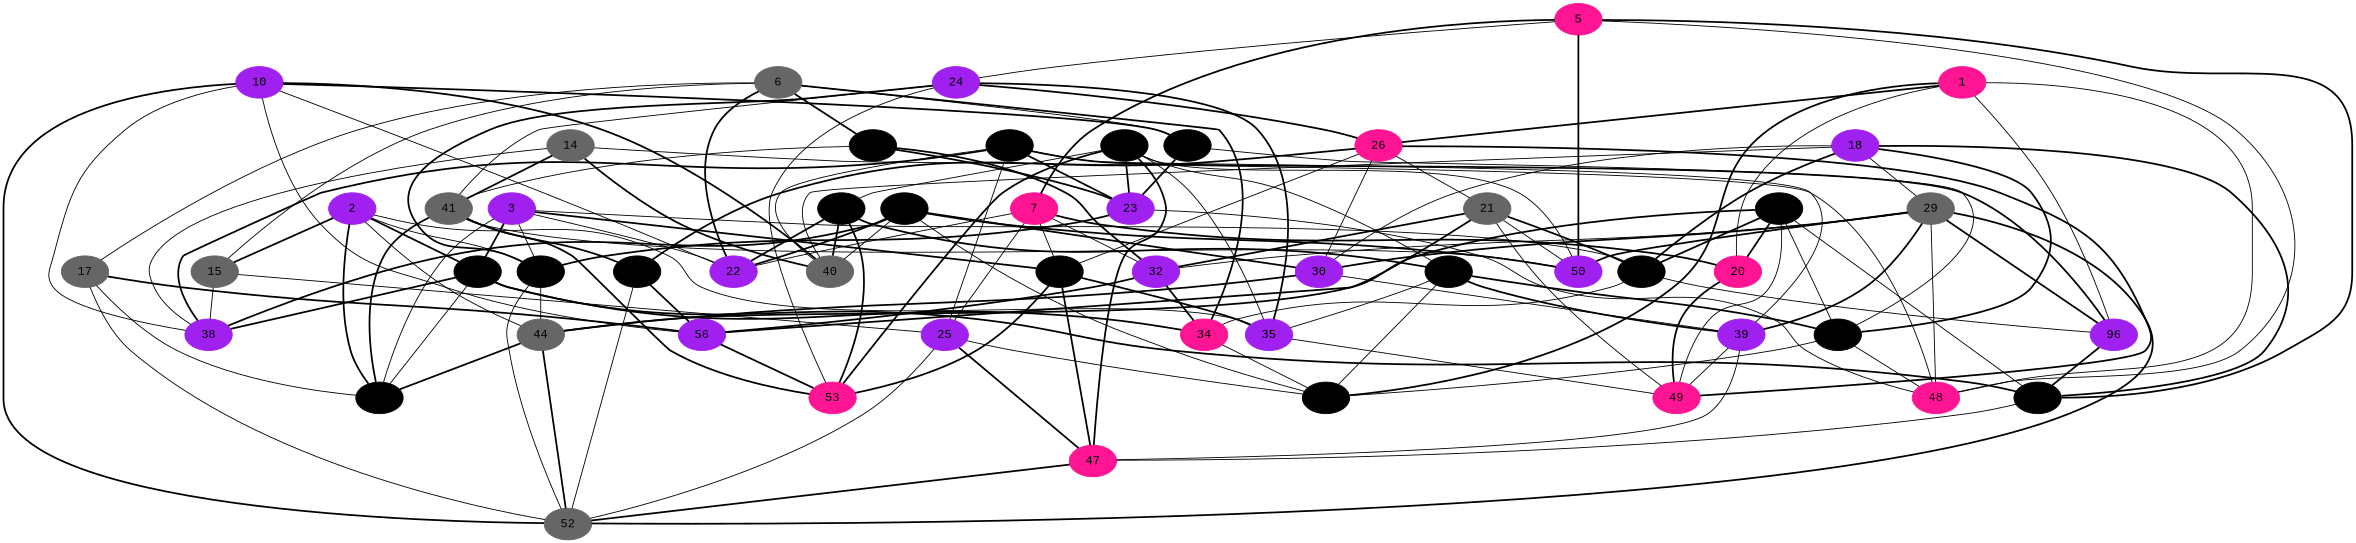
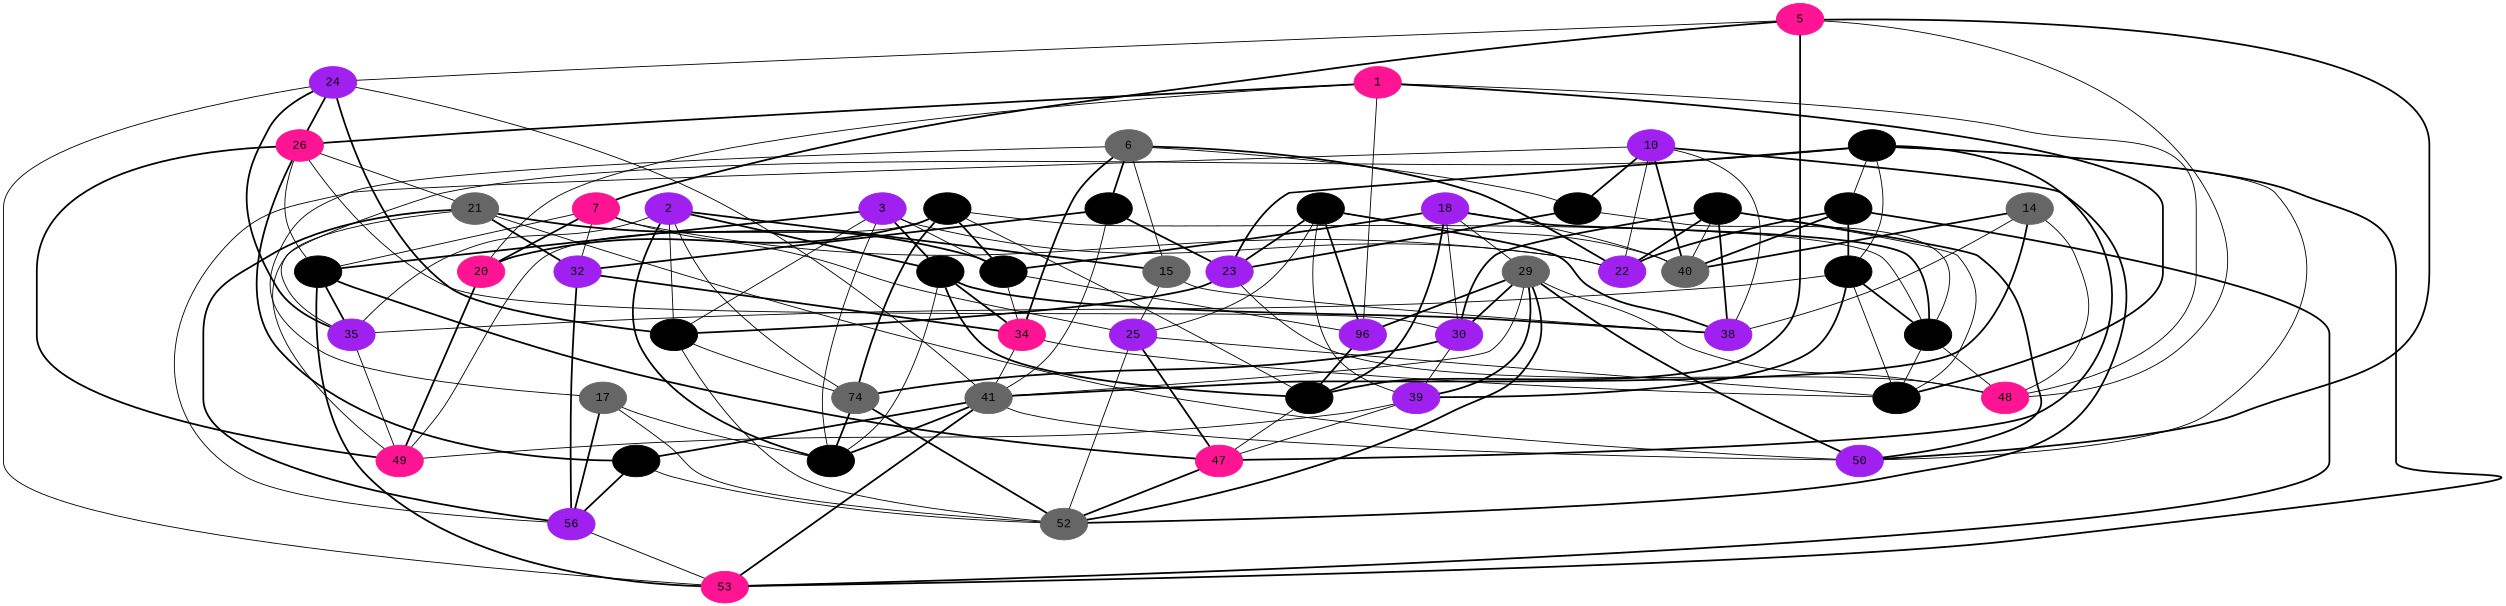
(1543, 241) -> (1288, 375)
(541, 335) -> (855, 398)
(767, 366) -> (648, 556)
none -> (1004, 368)
